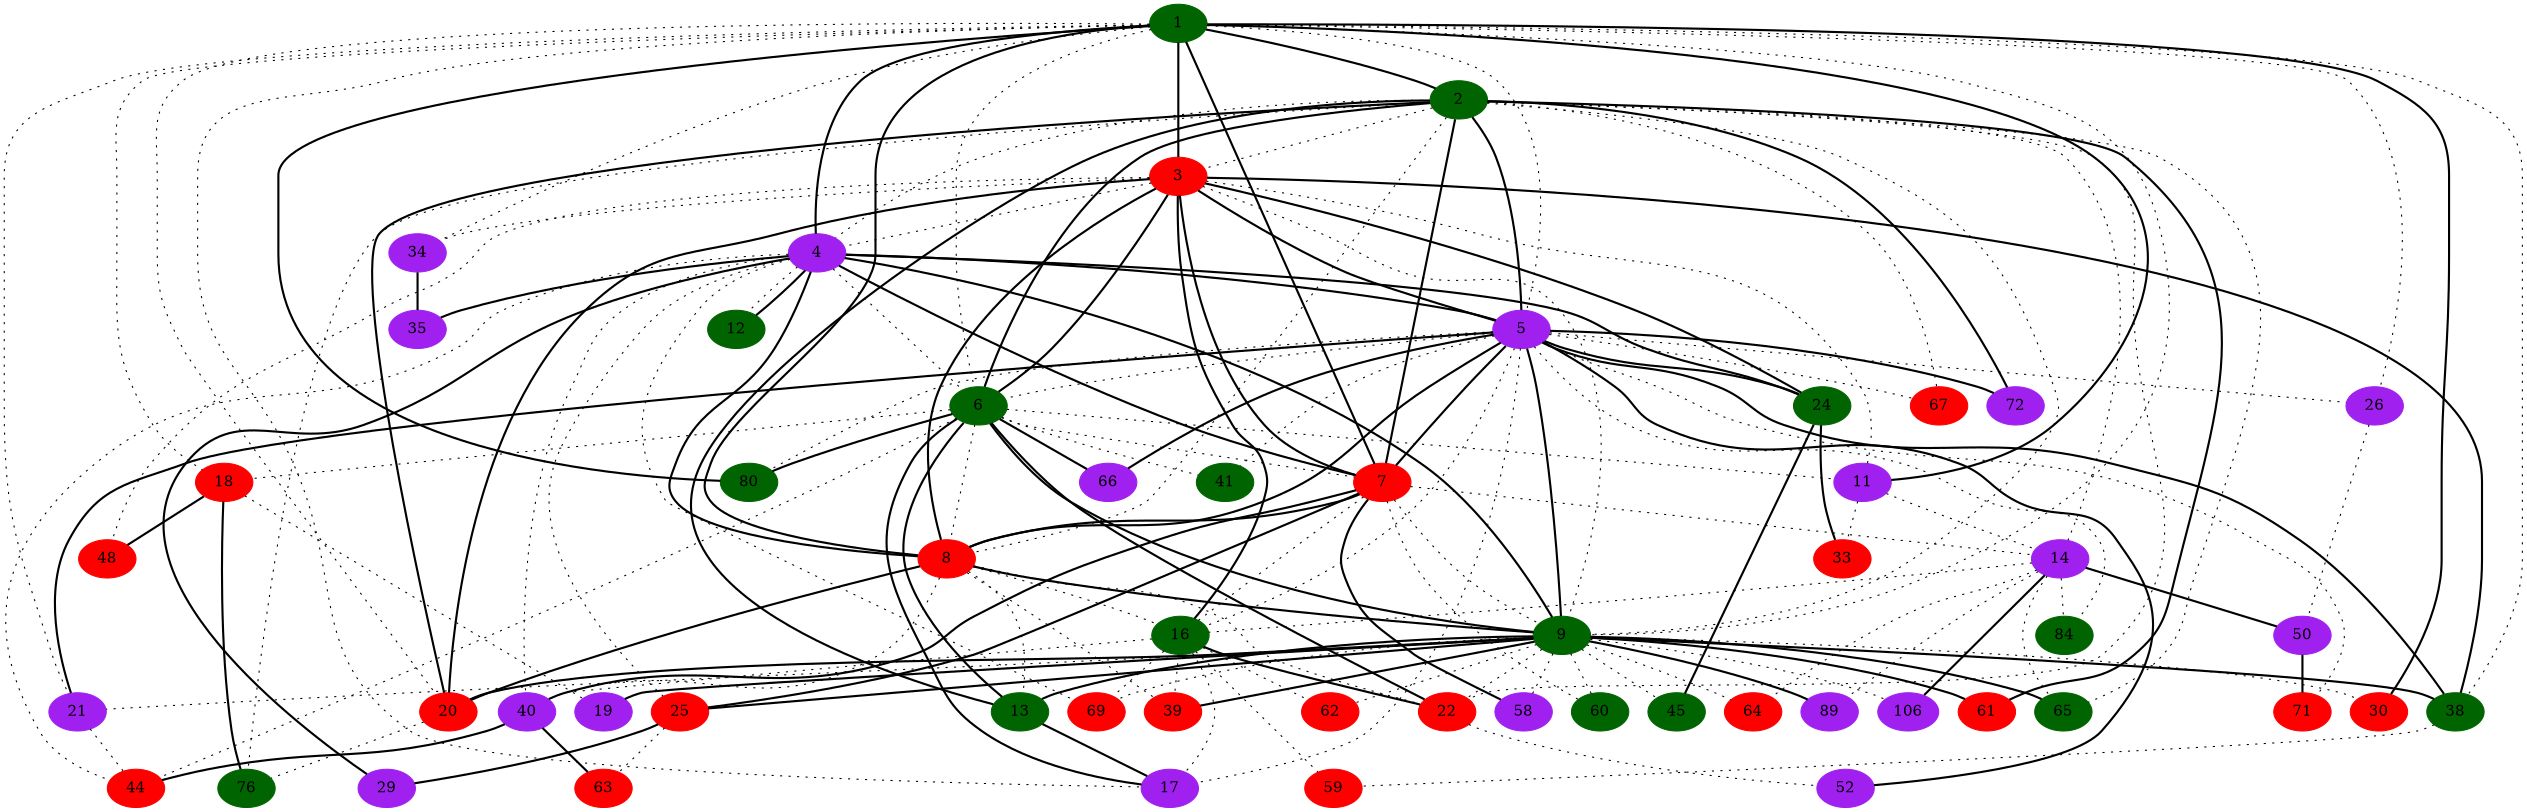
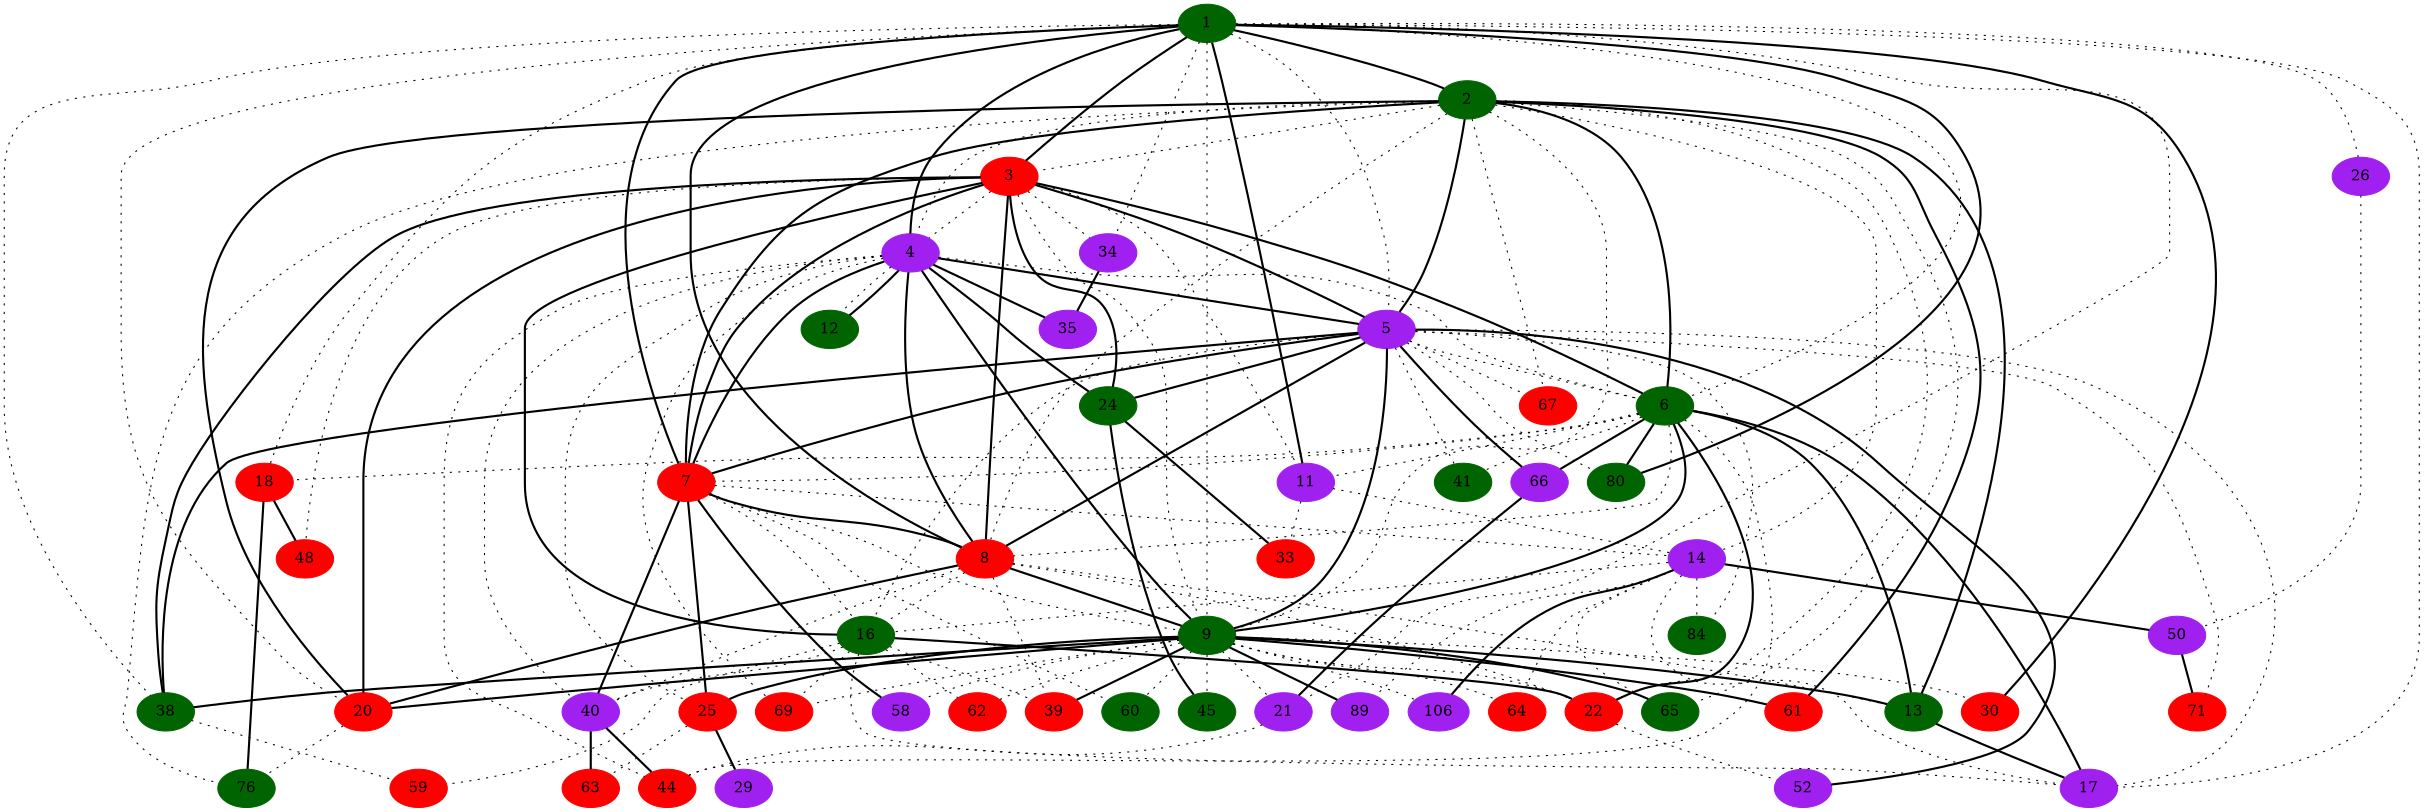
(1948, 368) -> none
(688, 398) -> (1407, 593)
(2016, 406) -> none
(249, 431) -> none
none -> (1853, 711)
(604, 712) -> none
